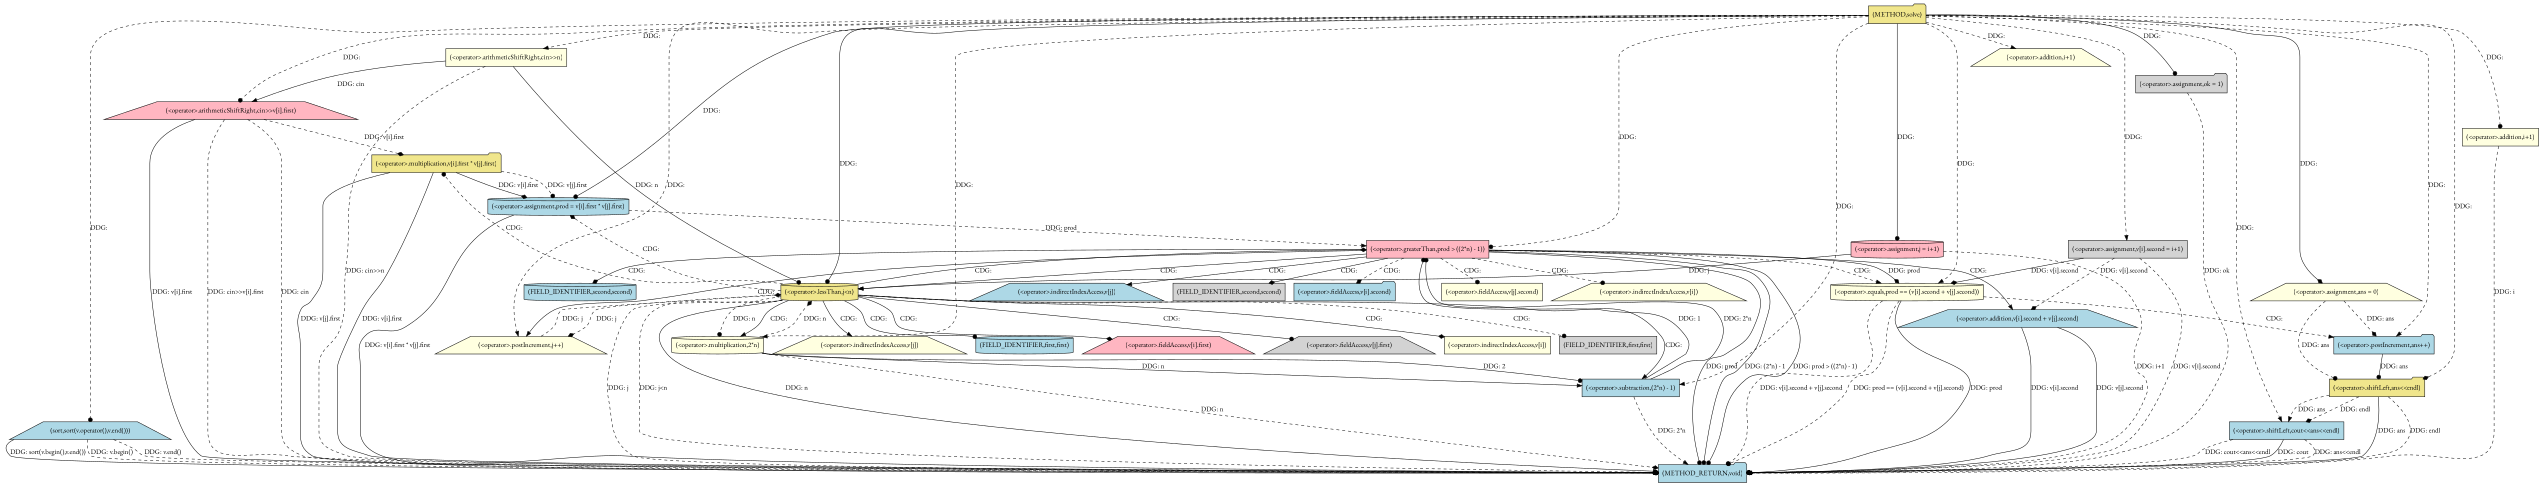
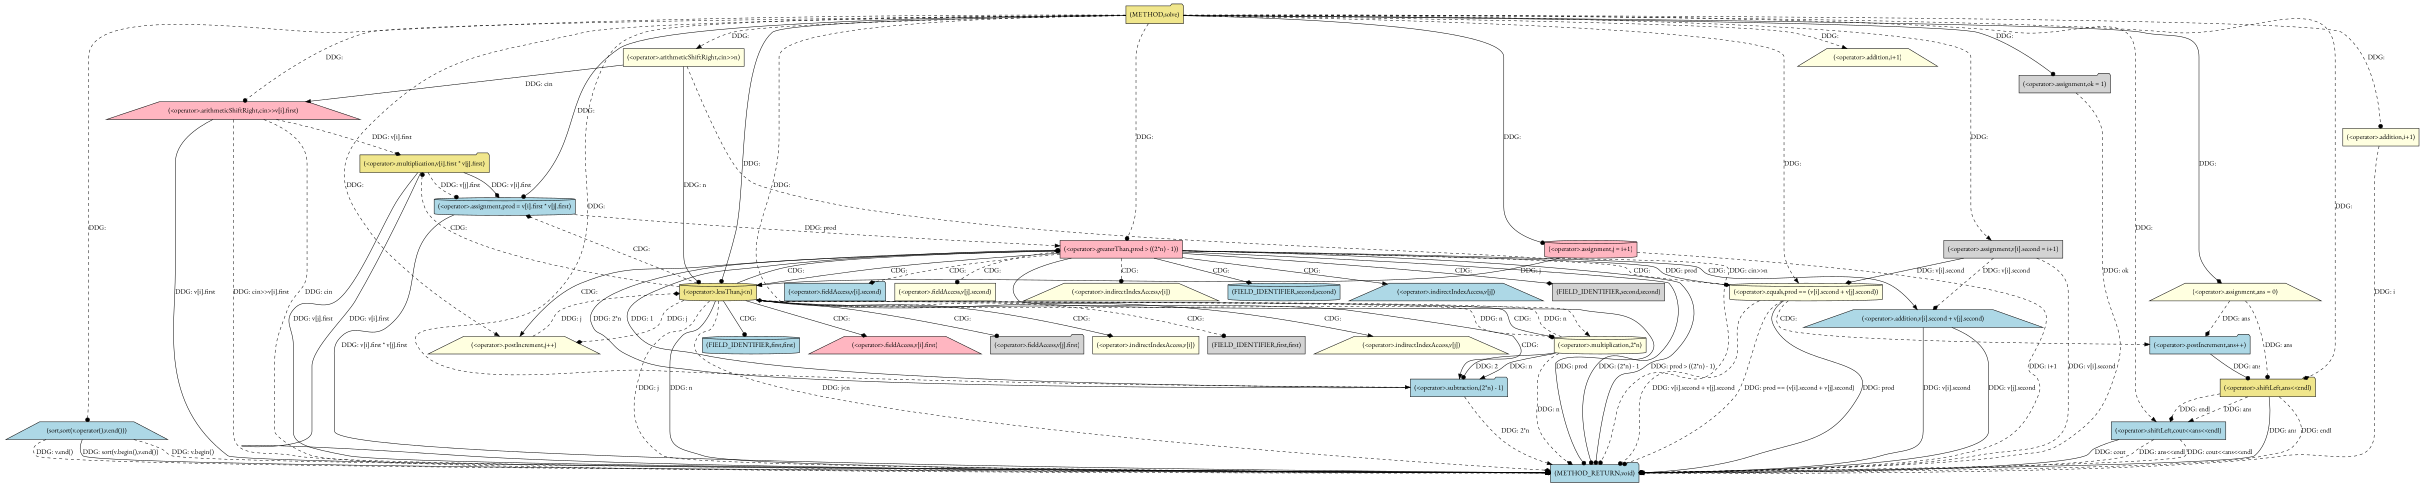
(2322, 36) -> none
(1350, 345) -> (1037, 345)
(1631, 388) -> (1459, 388)
